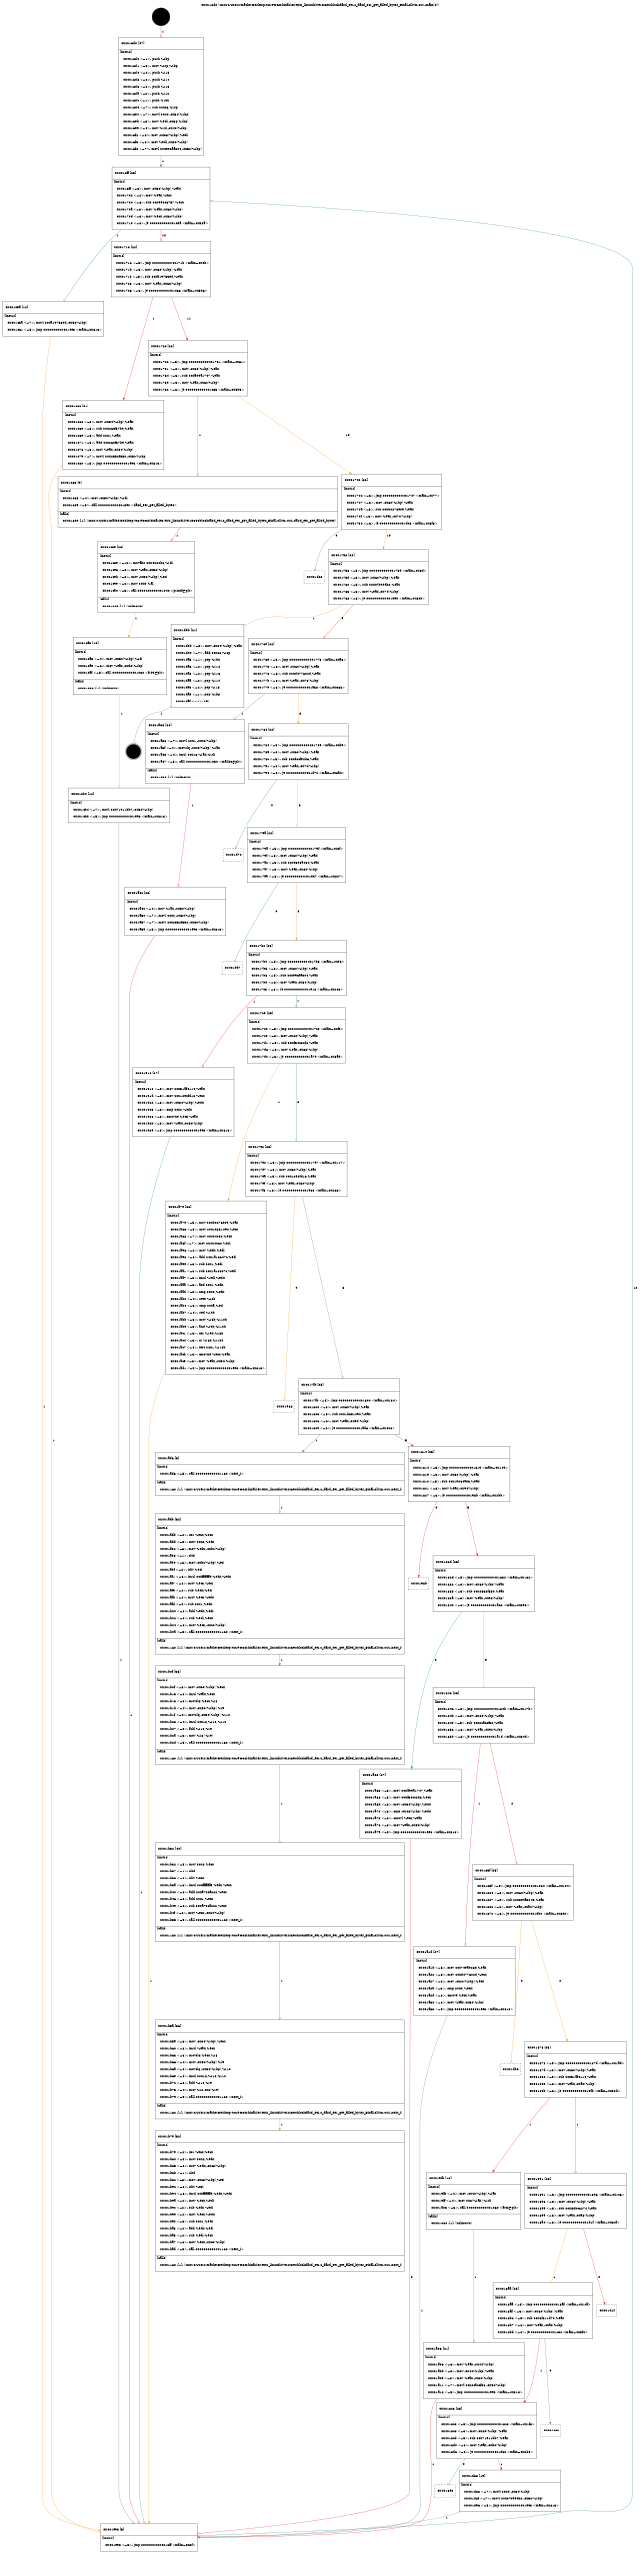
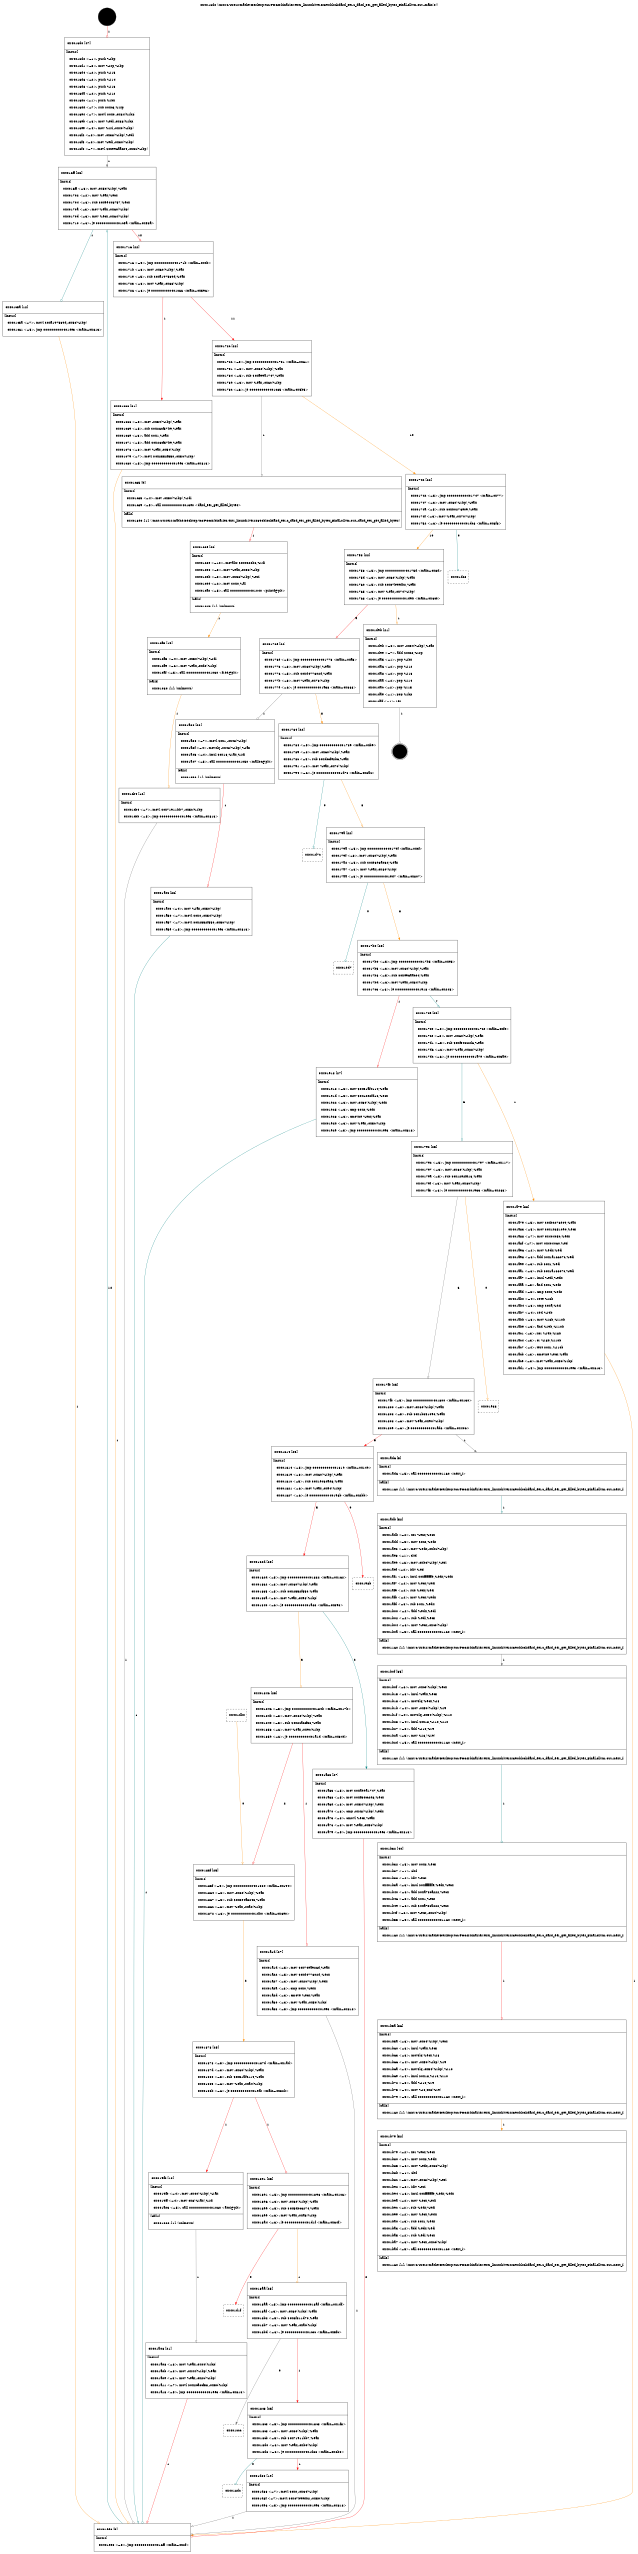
(129, 1727) -> (134, 1723)
(517, 1991) -> (240, 1792)
